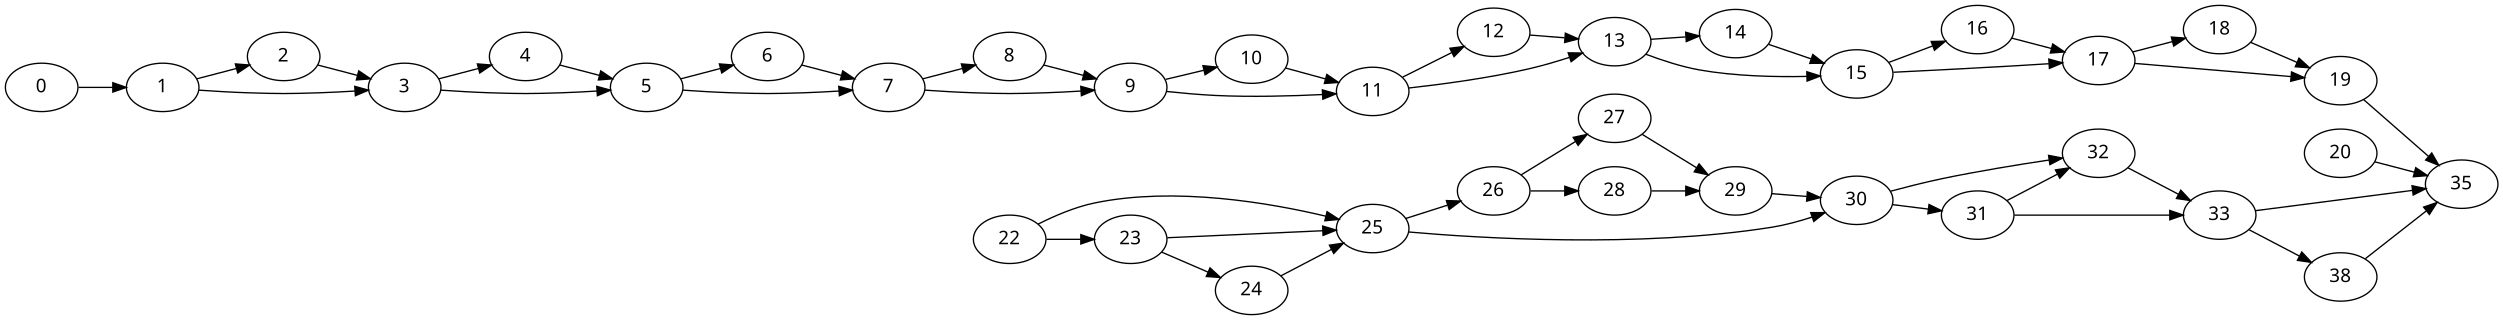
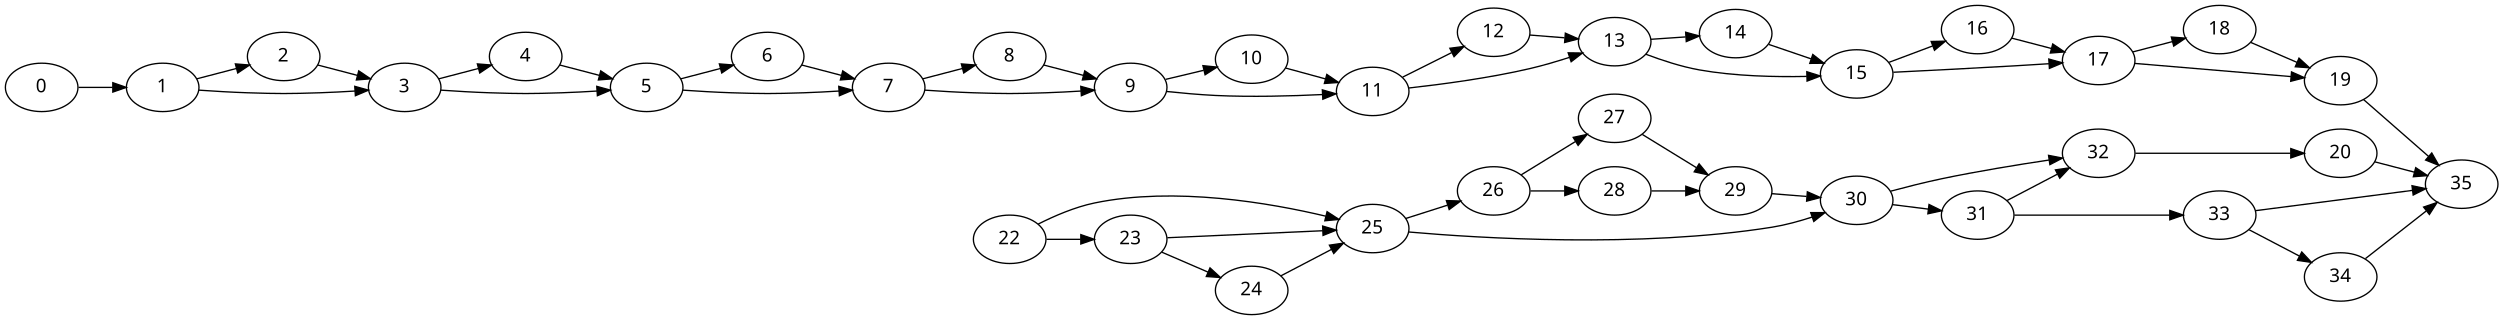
(2153, 181) -> (2213, 153)
(2341, 277) -> (2341, 277)
